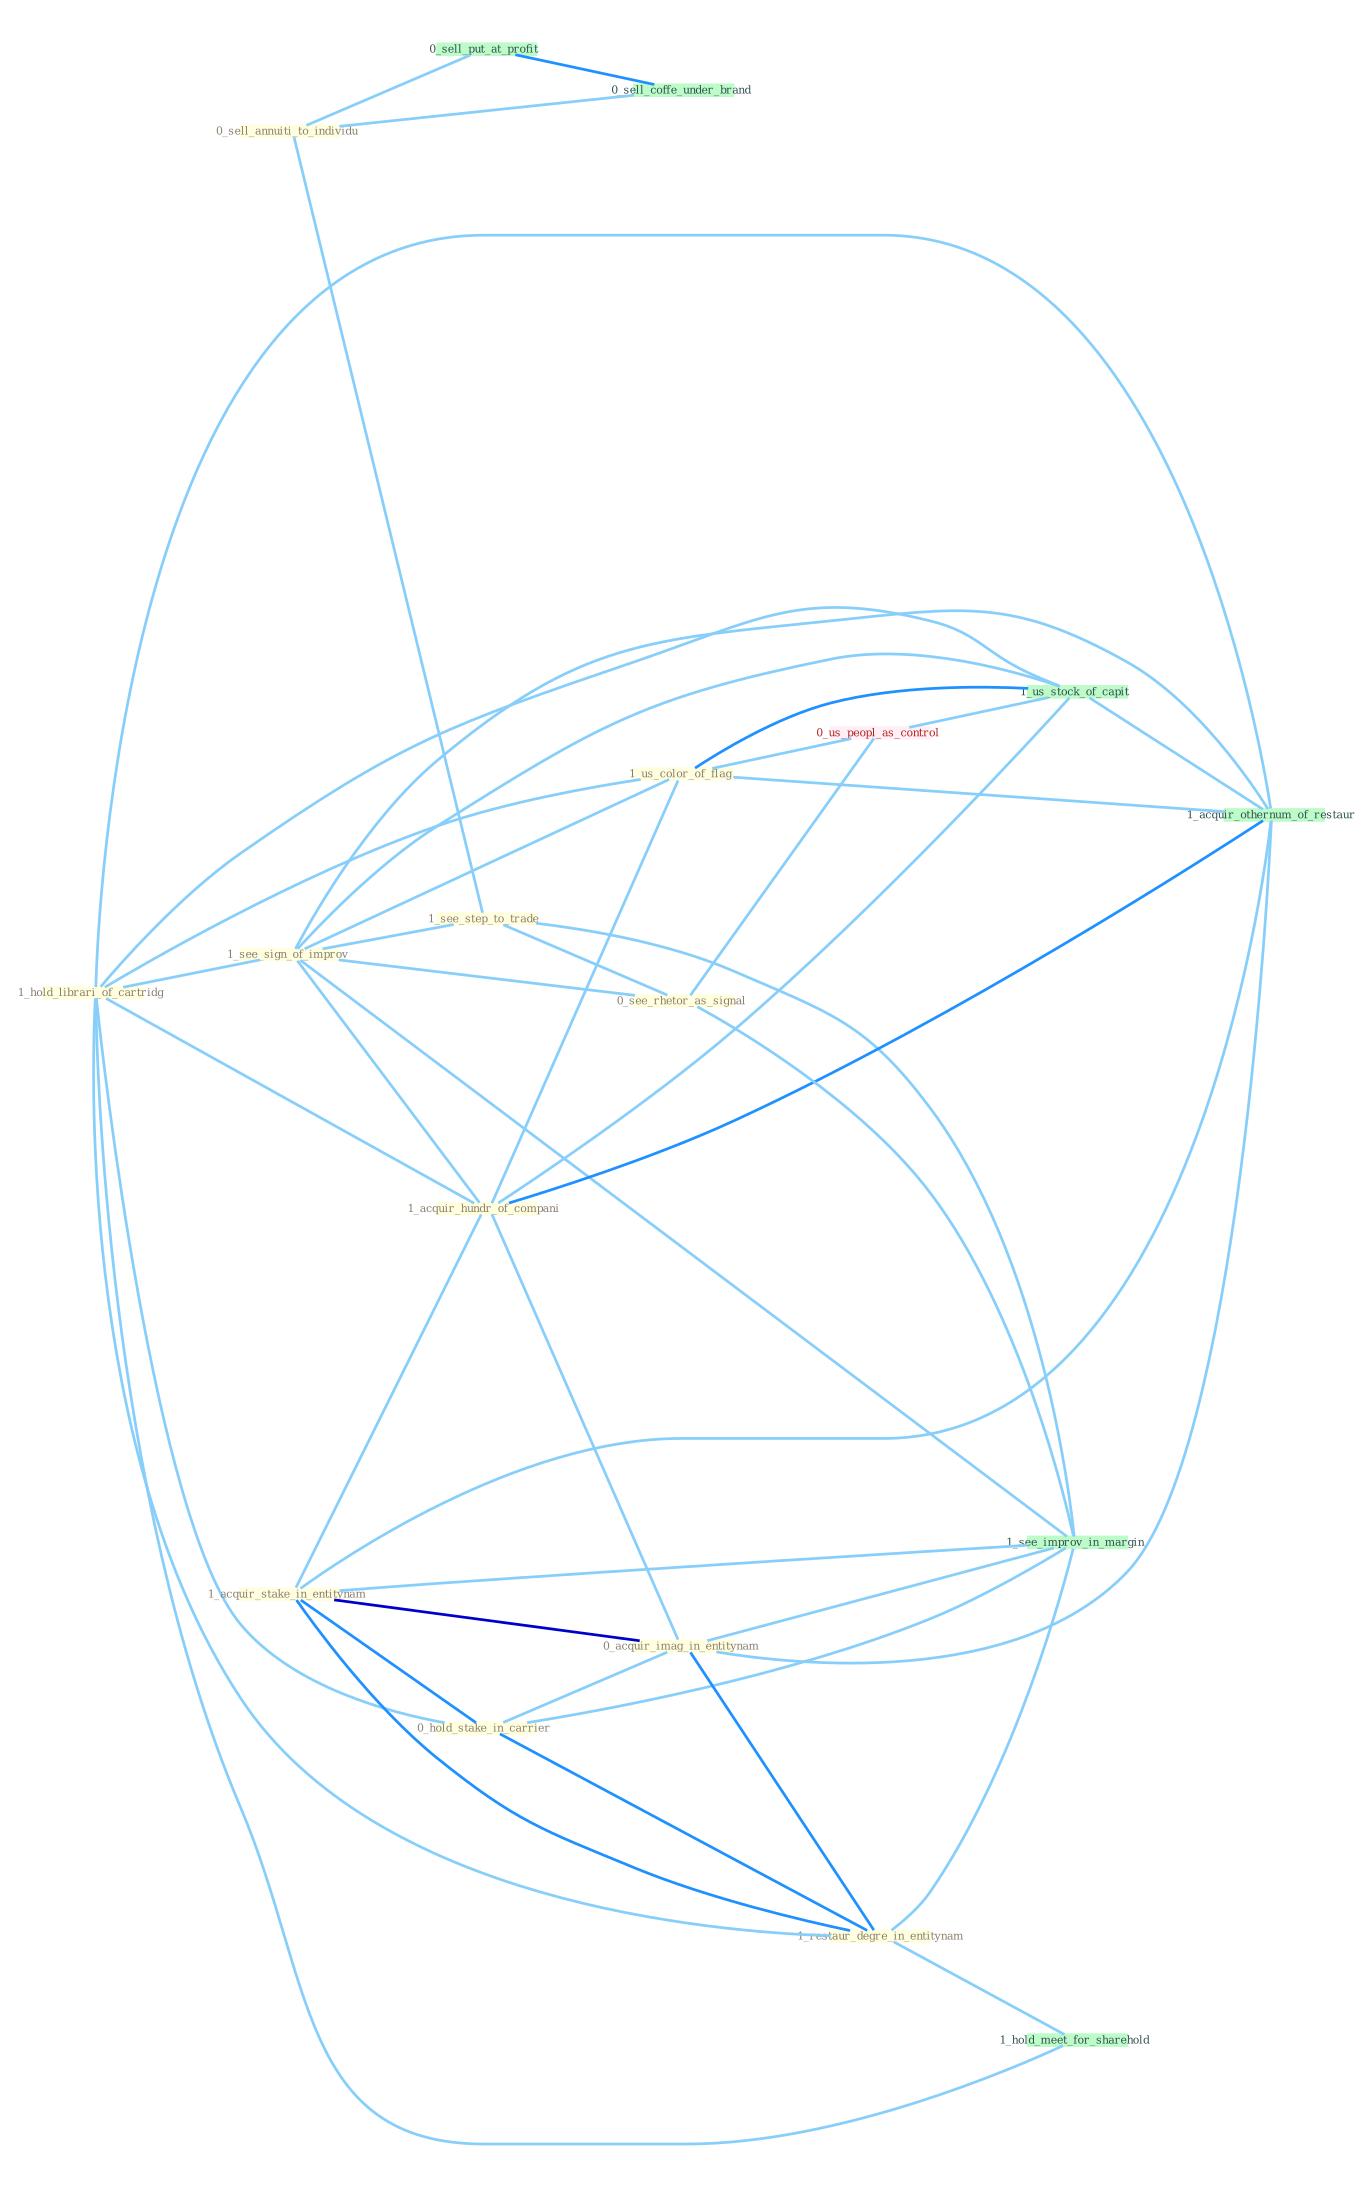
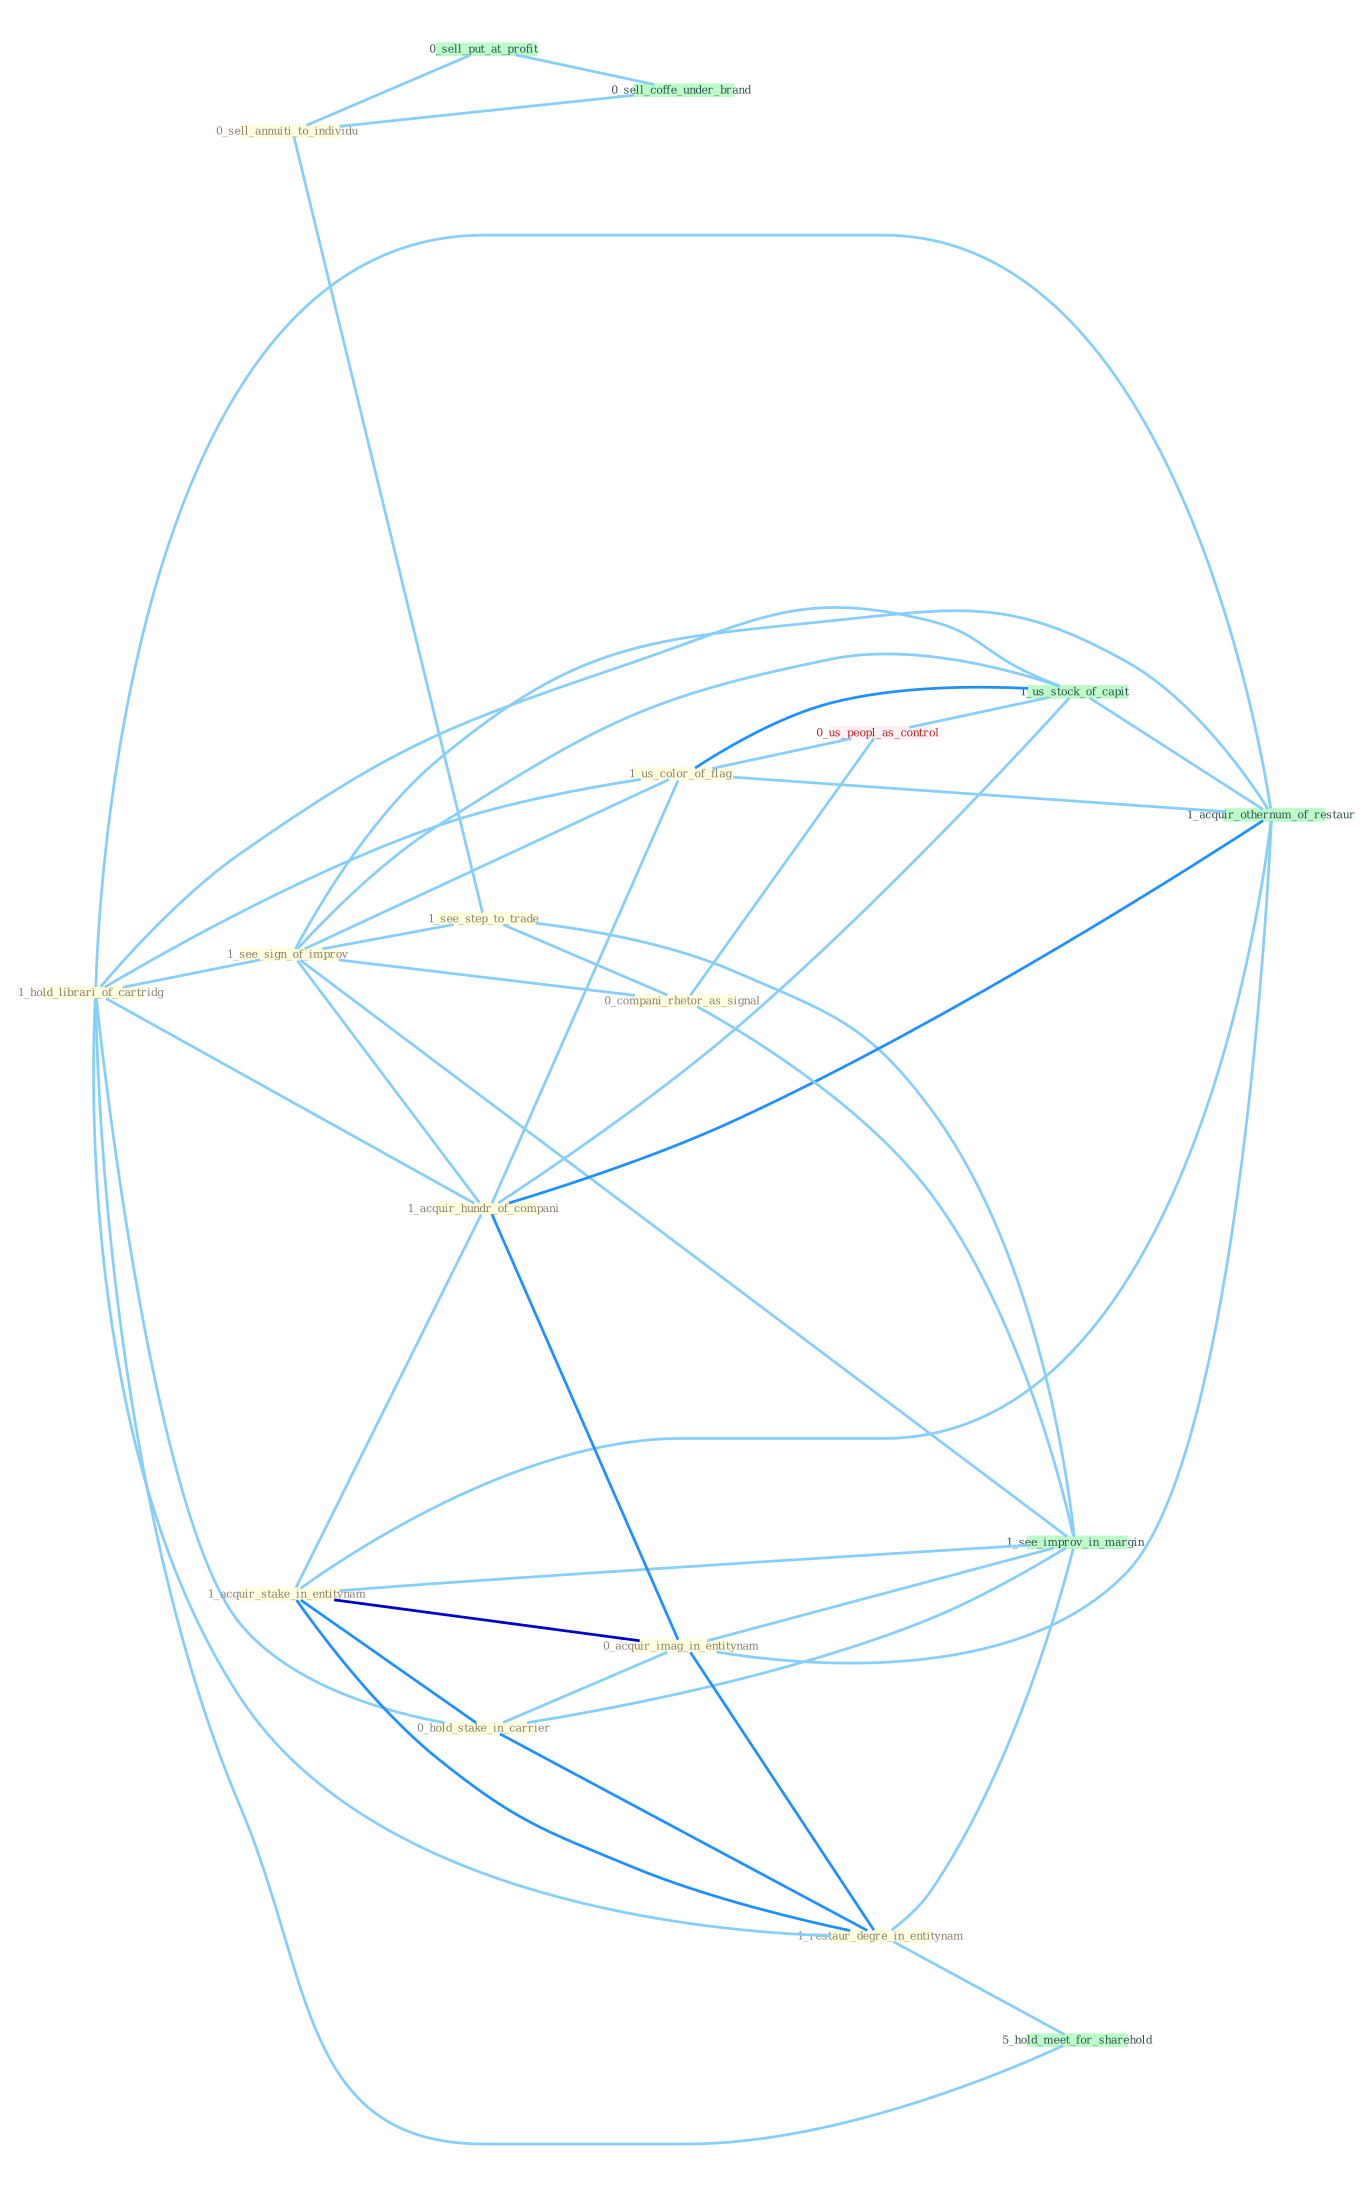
(585, 70) -> (585, 70)
(684, 1001) -> (684, 1001)
(585, 1427) -> (585, 1427)
(1077, 2040) -> (1077, 2040)
